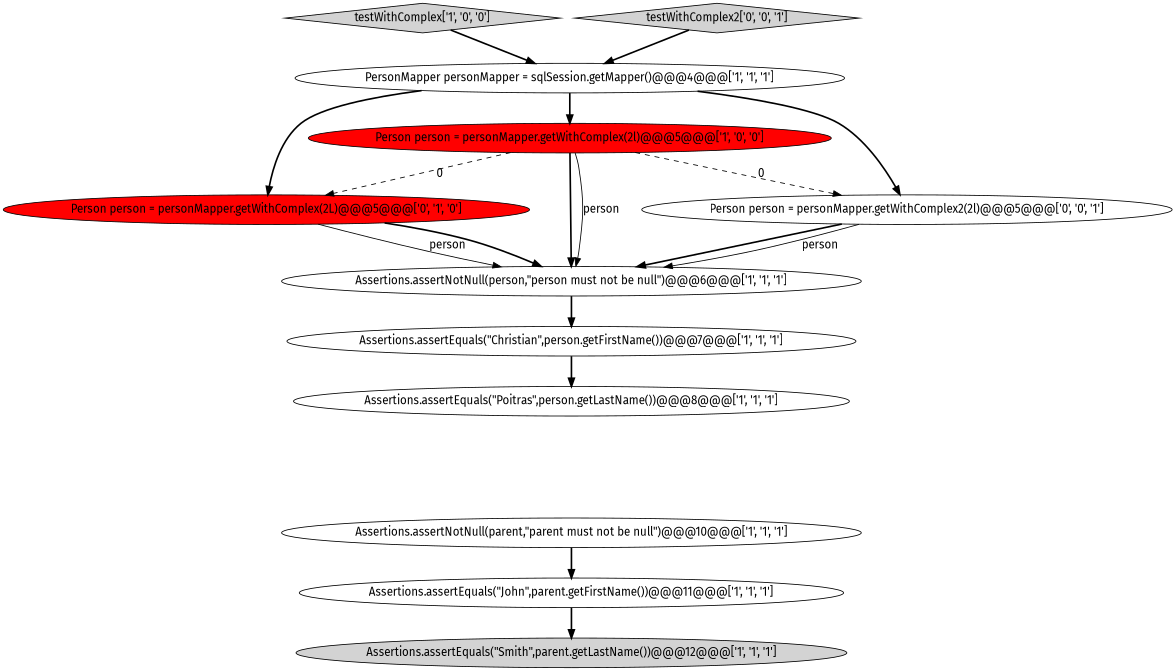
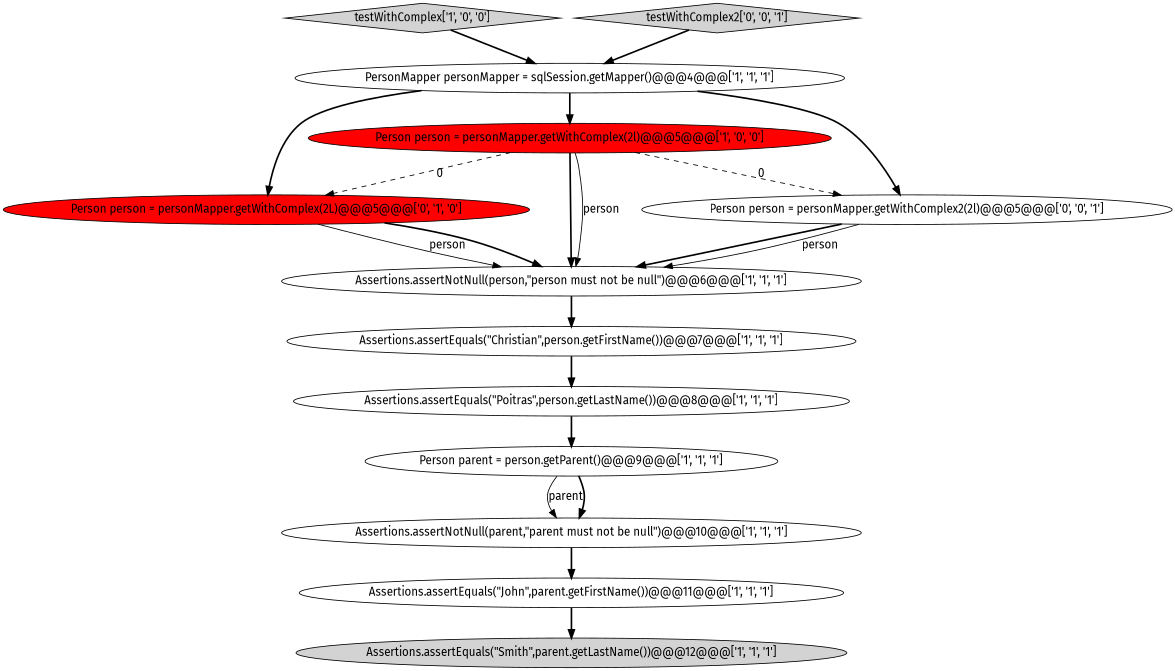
none -> (571, 461)
